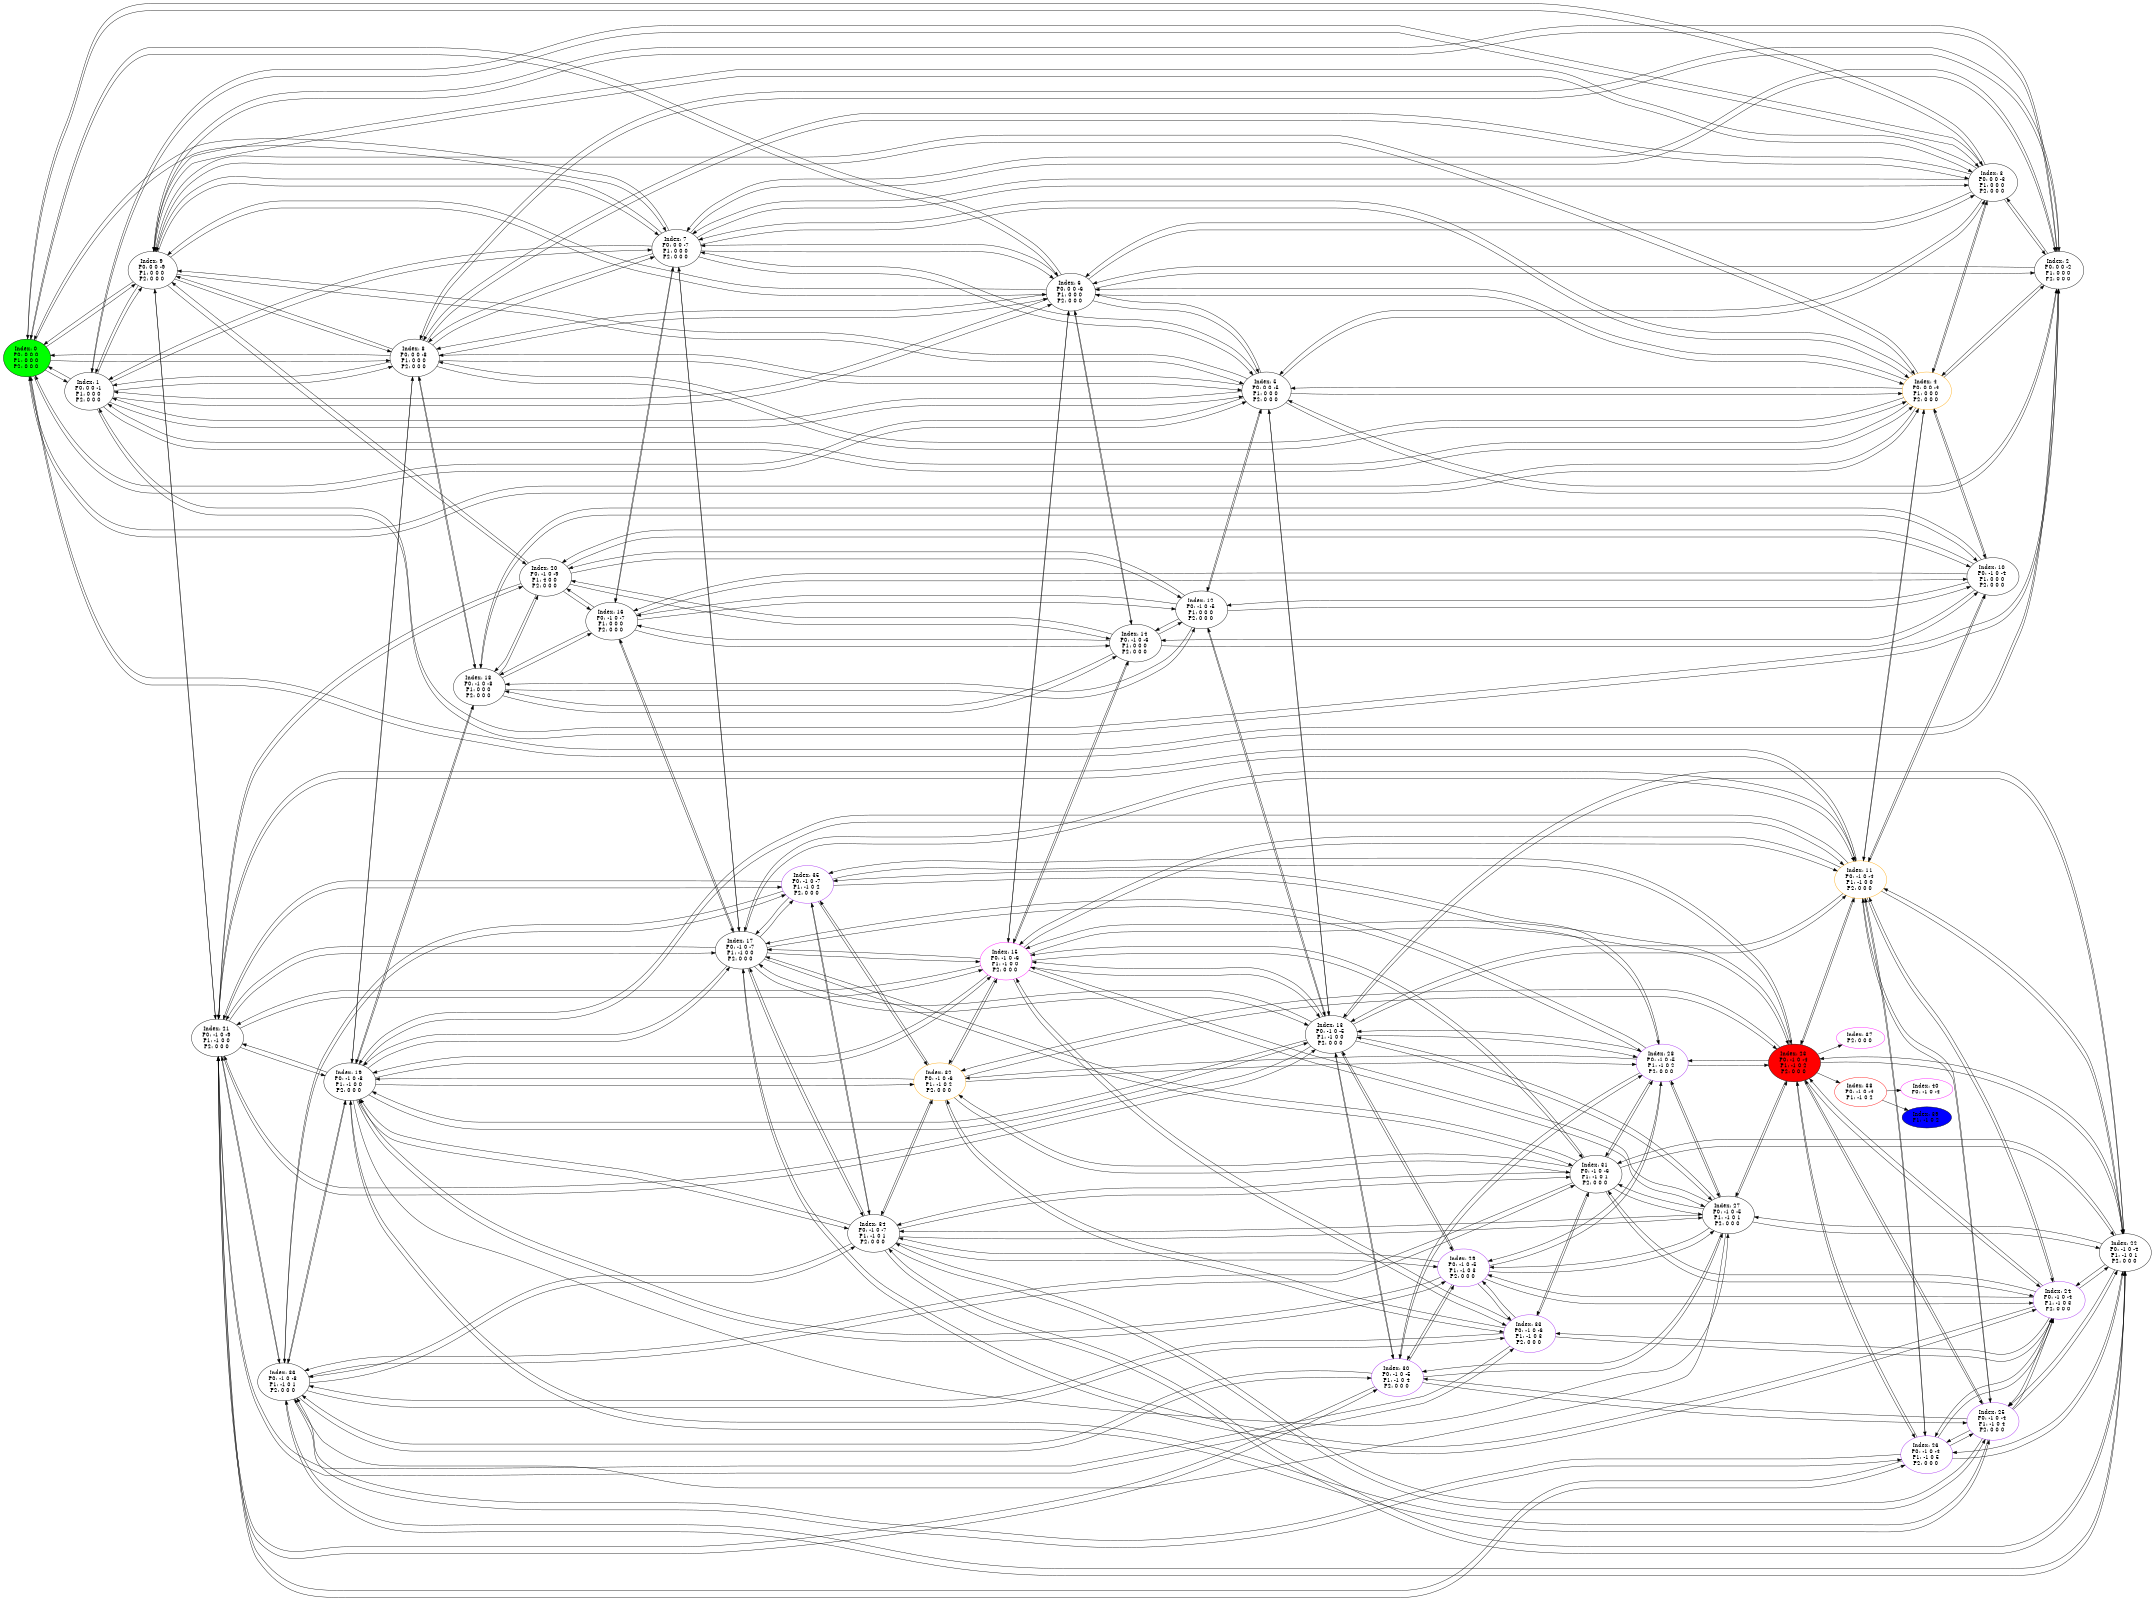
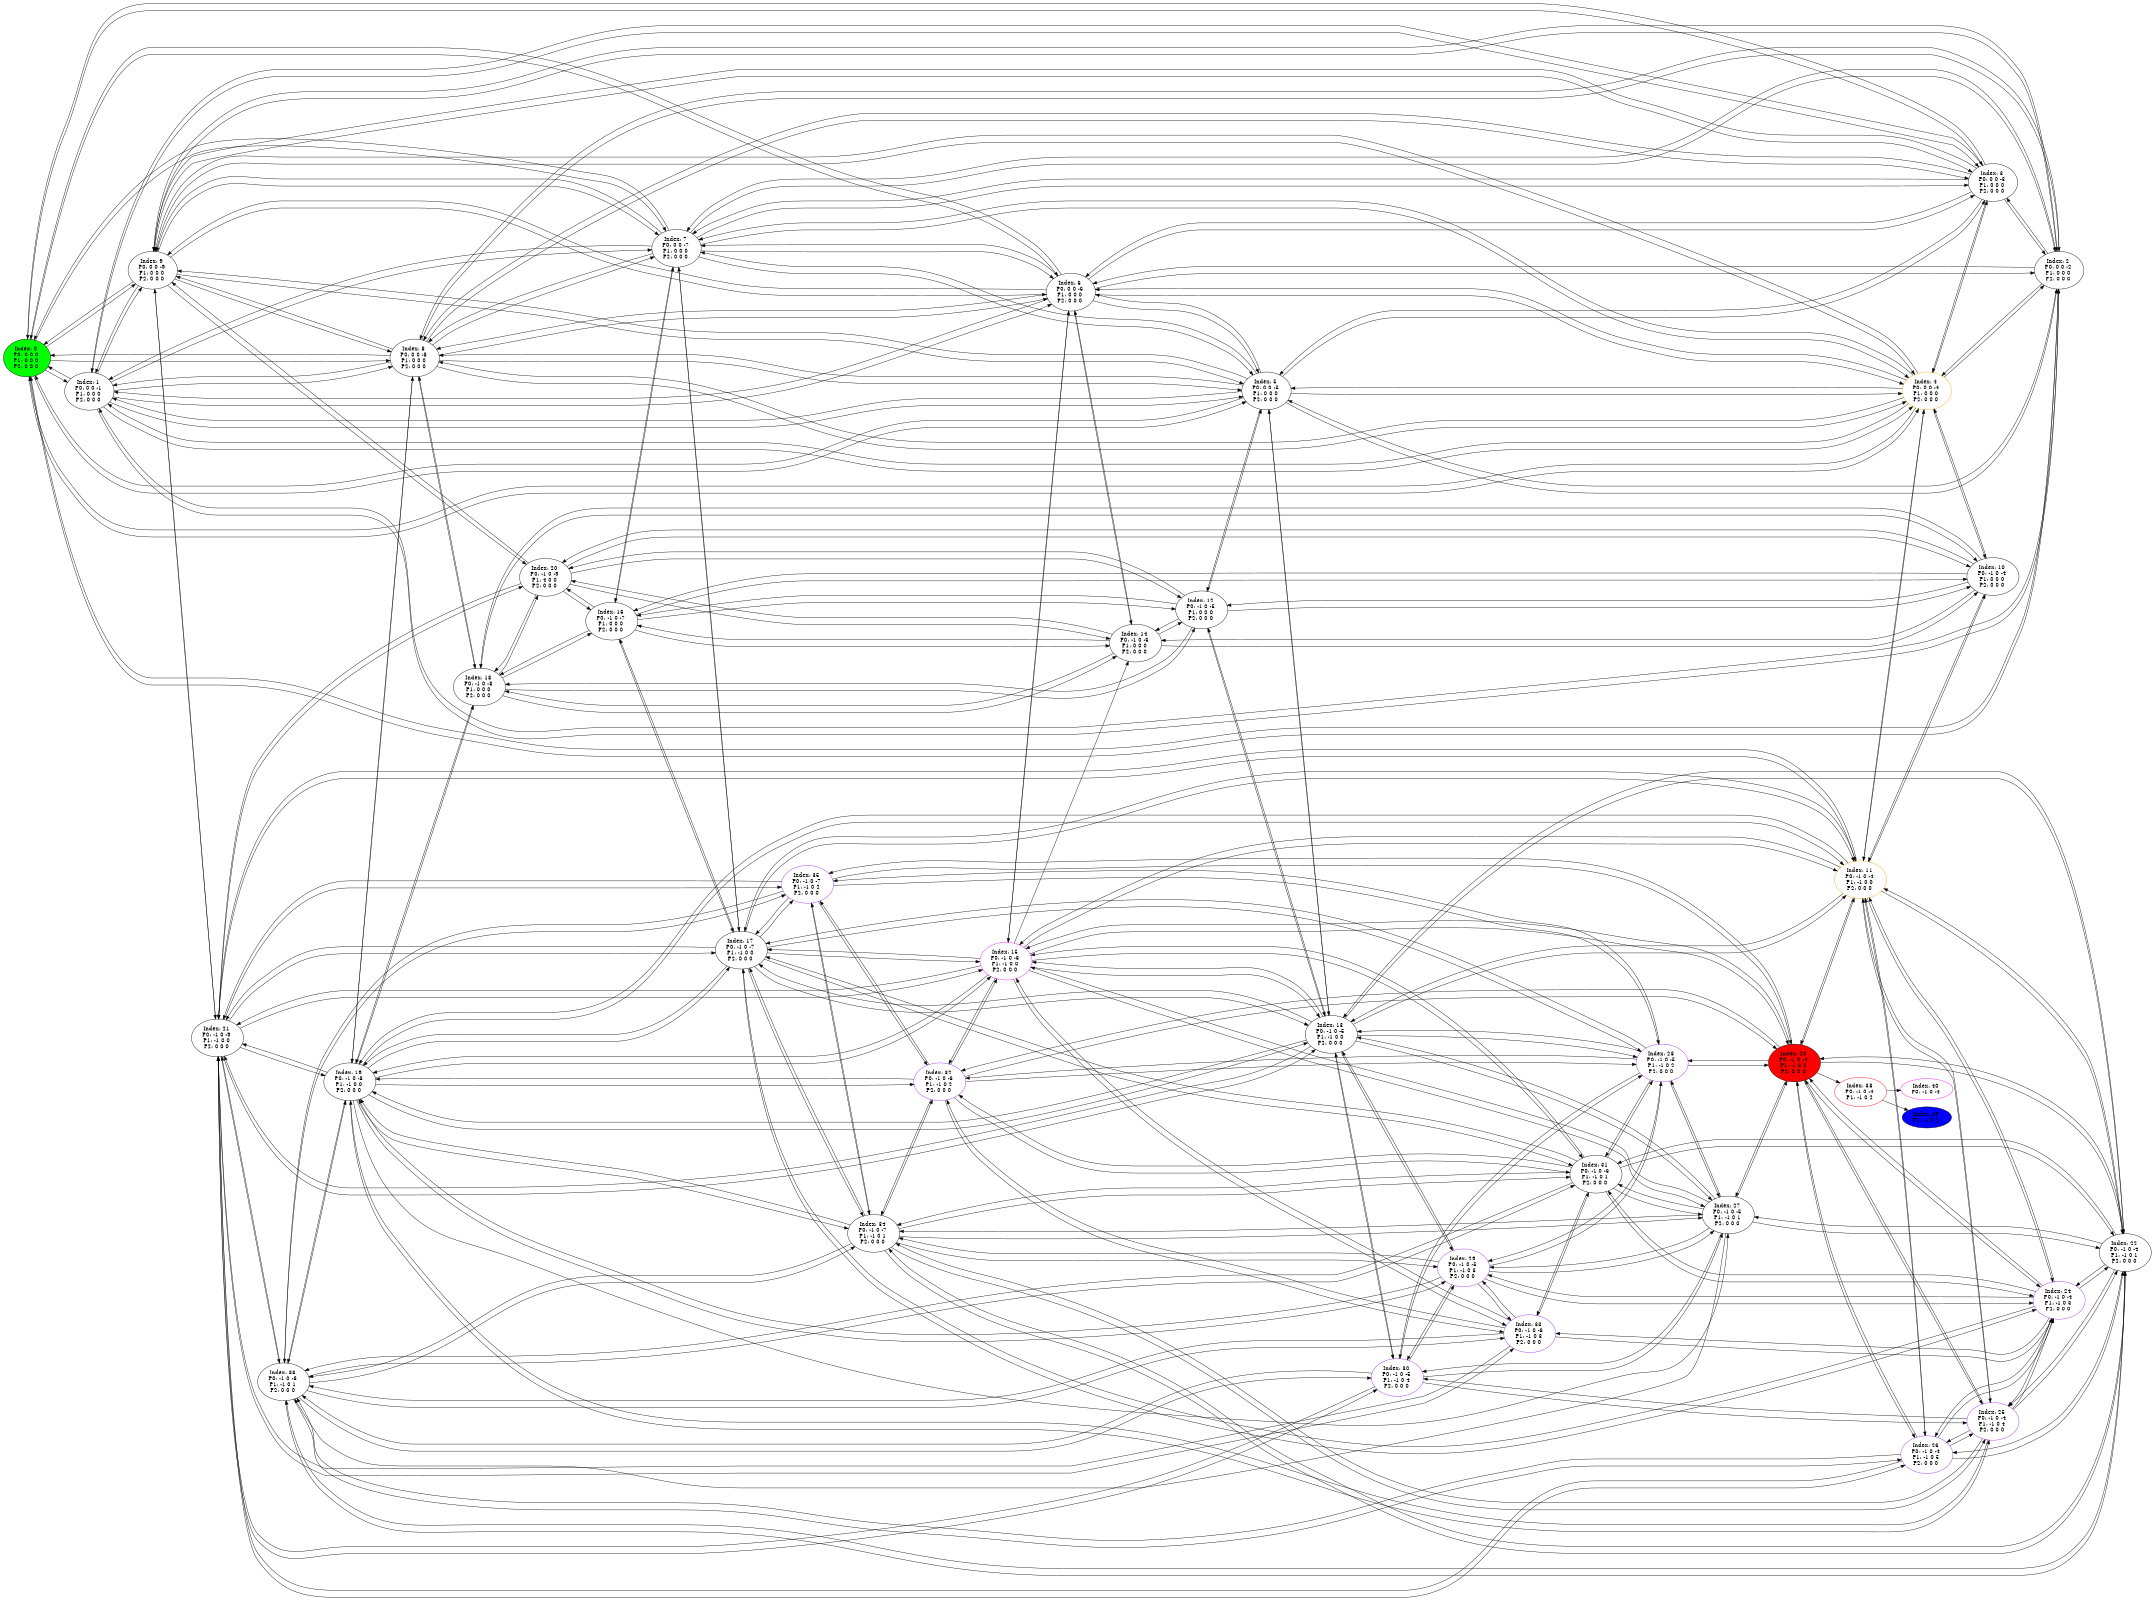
(1071, 800) -> none
(1861, 1038) -> none
(940, 1082) -> (940, 1082)
